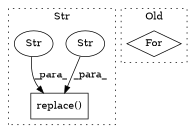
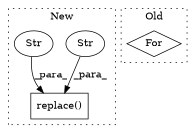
(62, 17) -> (62, 17)
